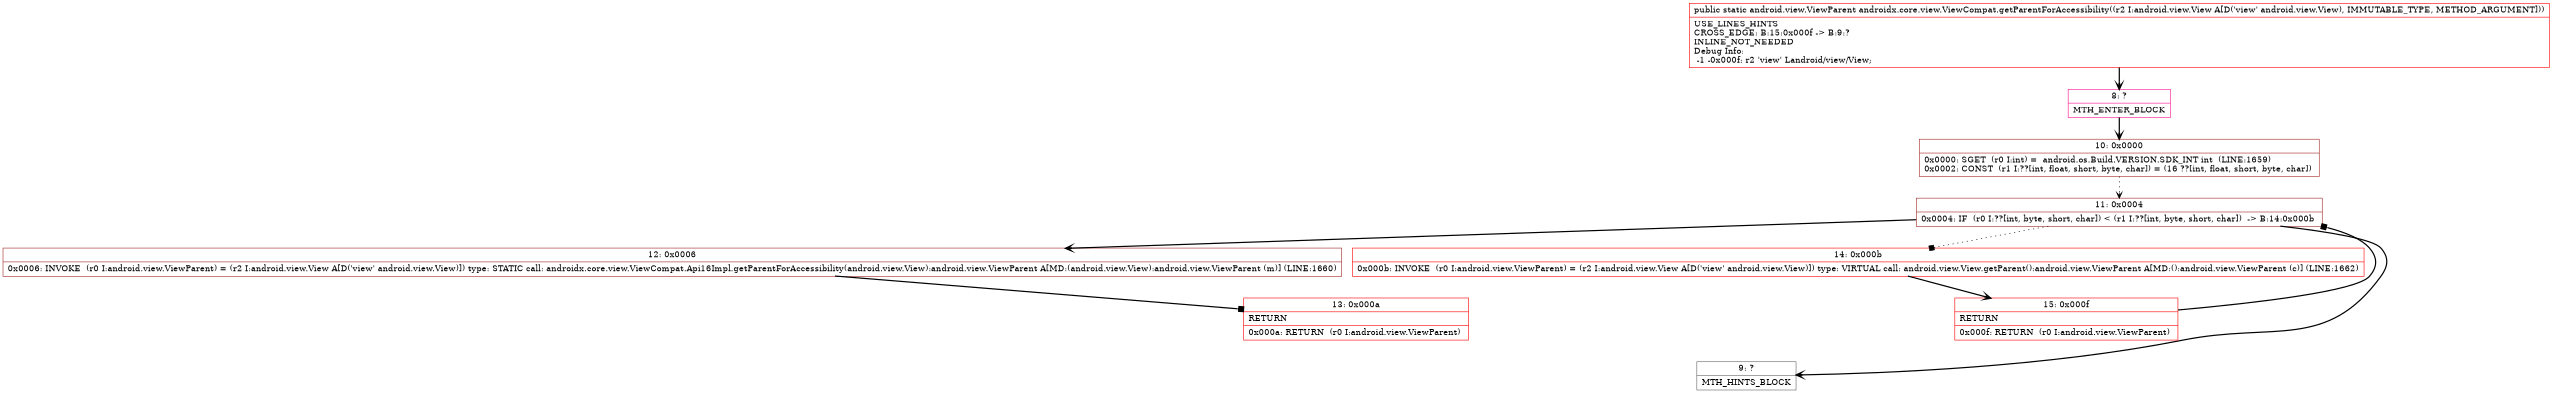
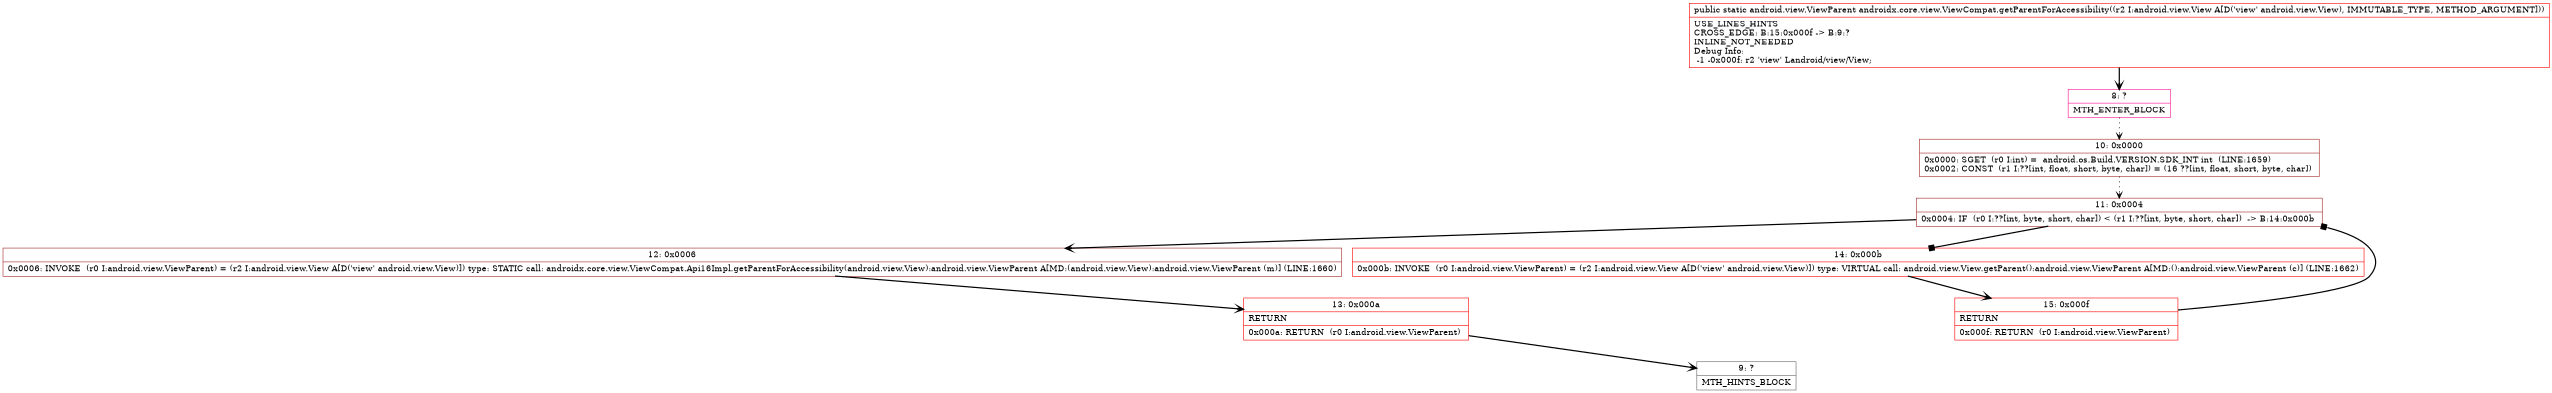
(2119, 125) -> (2119, 125)
(1992, 237) -> (1992, 237)
(1036, 292) -> (1036, 292)
(2168, 343) -> (1580, 352)
